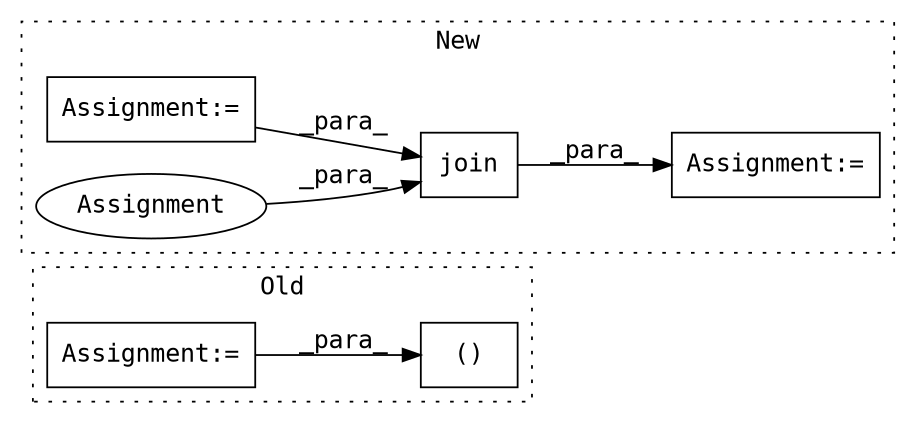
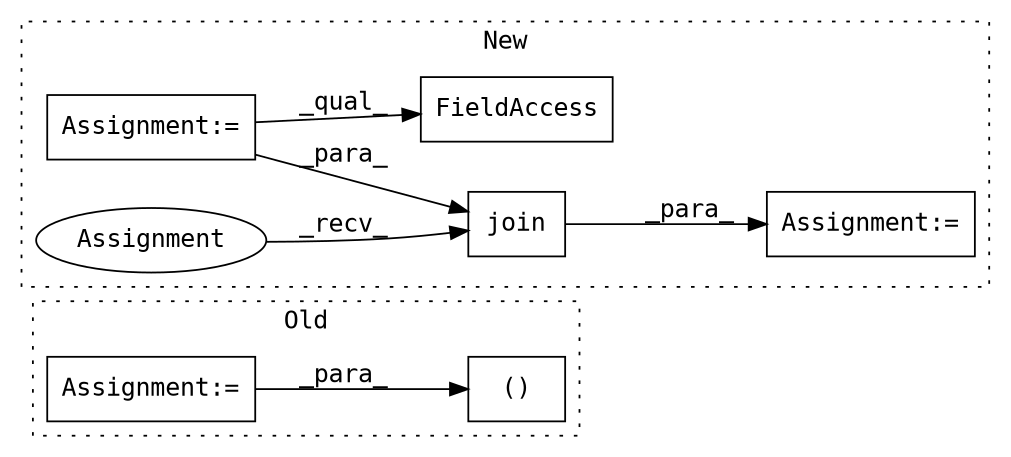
none -> (517, 109)
(344, 177) -> (344, 225)
